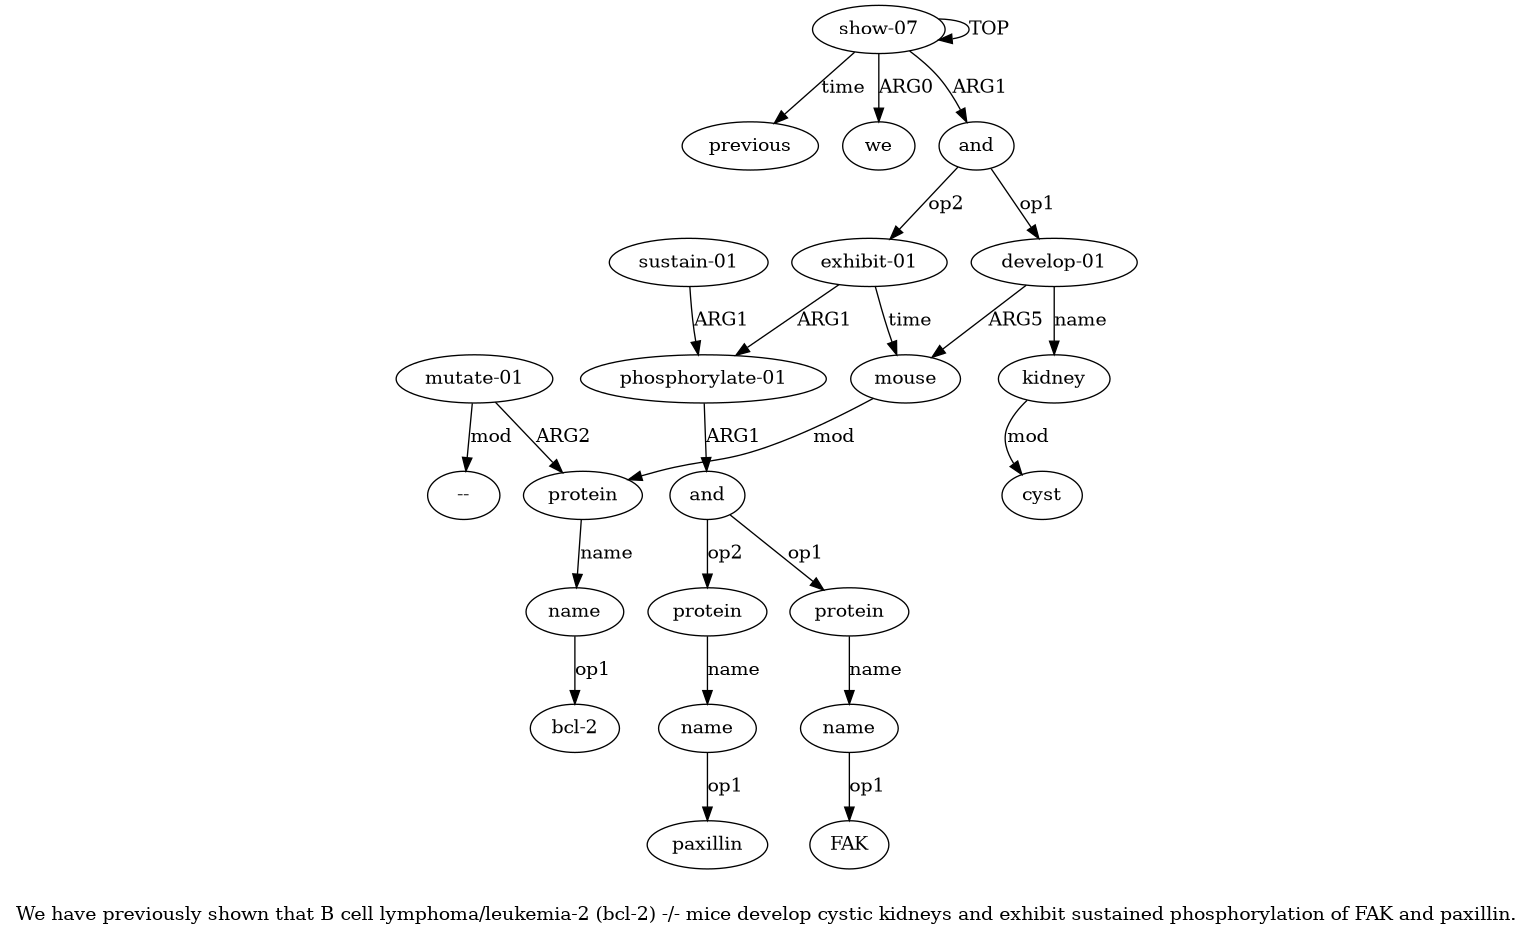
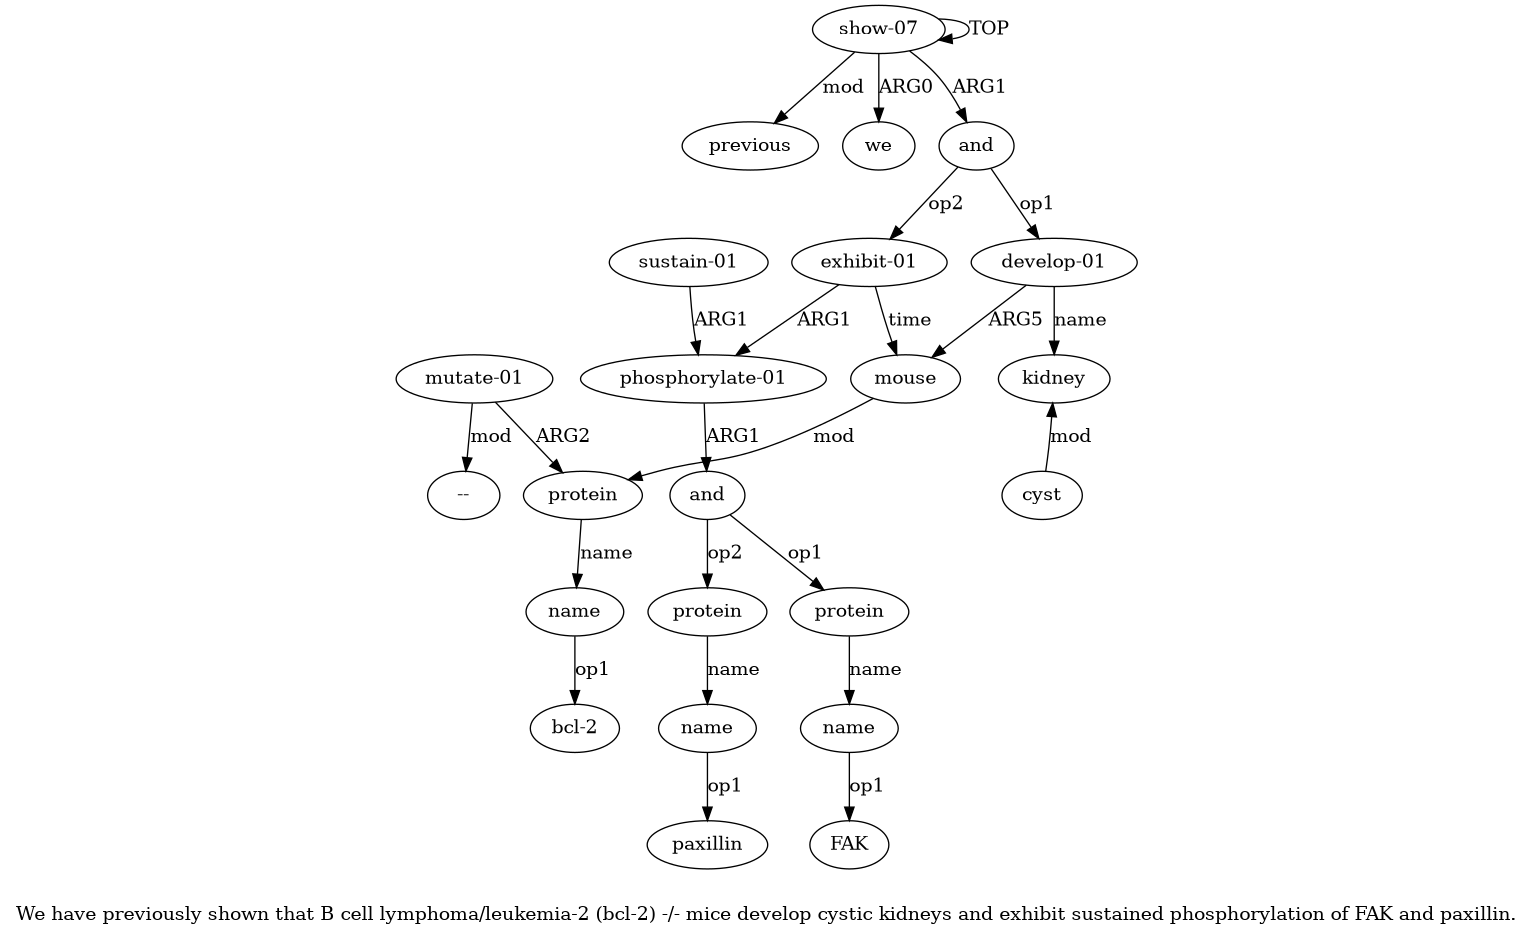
(843, 88) -> (843, 88)
(1007, 429) -> (1049, 444)
